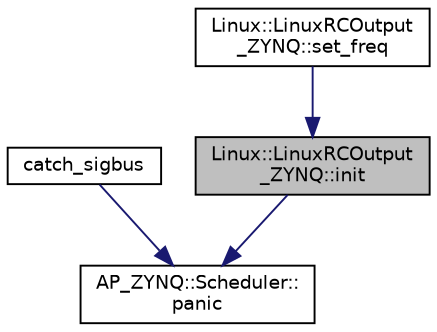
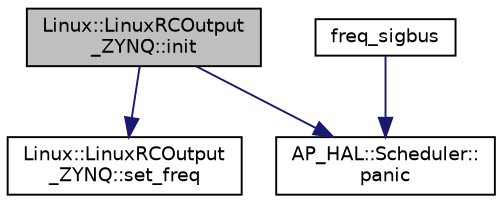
(313, 92) -> (136, 92)
(84, 166) -> (386, 37)
(198, 294) -> (386, 166)
